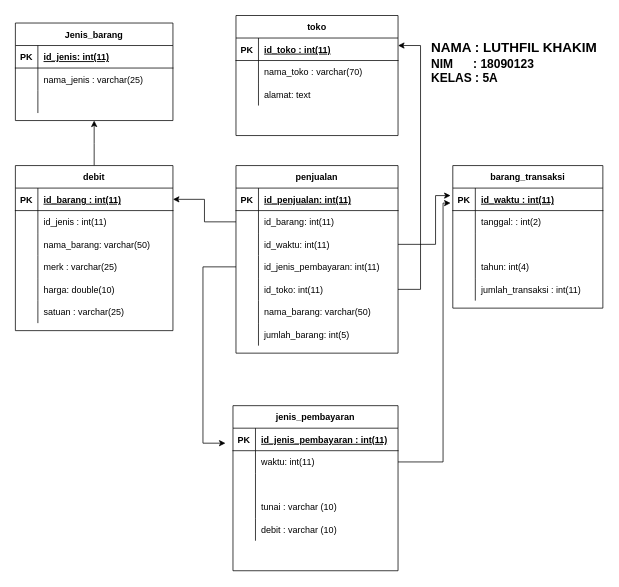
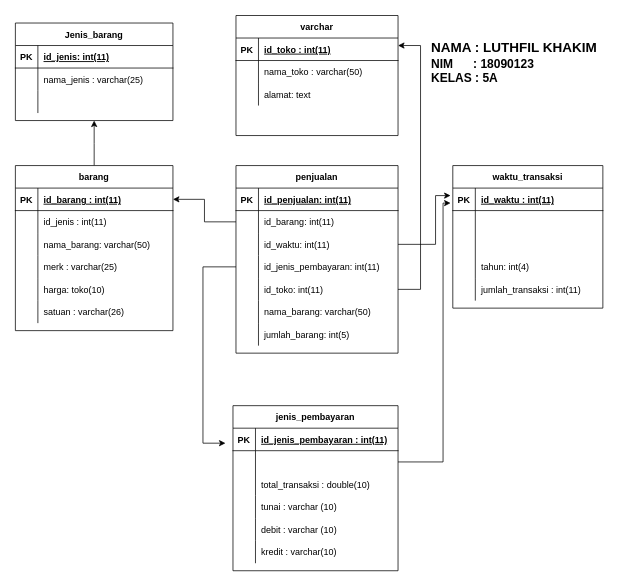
(317, 27) -> (317, 27)
(318, 72) -> (318, 72)
(94, 177) -> (94, 177)
(527, 177) -> (527, 177)
(539, 222) -> none
(83, 290) -> (79, 290)
(90, 312) -> (90, 312)
(327, 462) -> none
none -> (327, 484)
none -> (327, 552)
